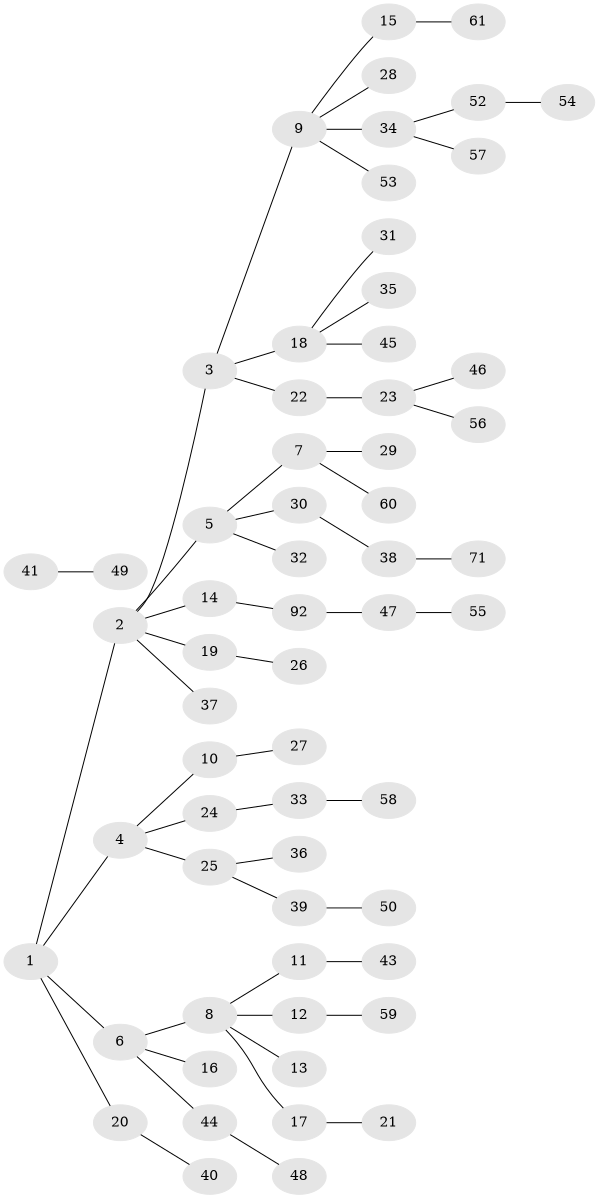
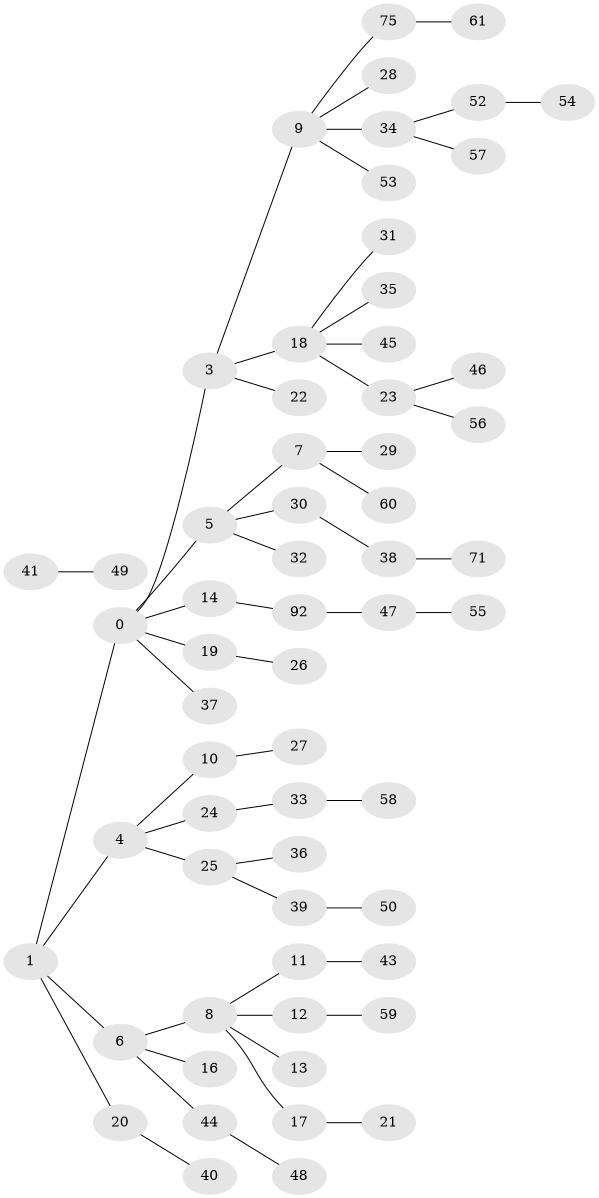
(389, 22) -> (389, 22)
(344, 398) -> (344, 371)
(120, 626) -> (120, 626)
